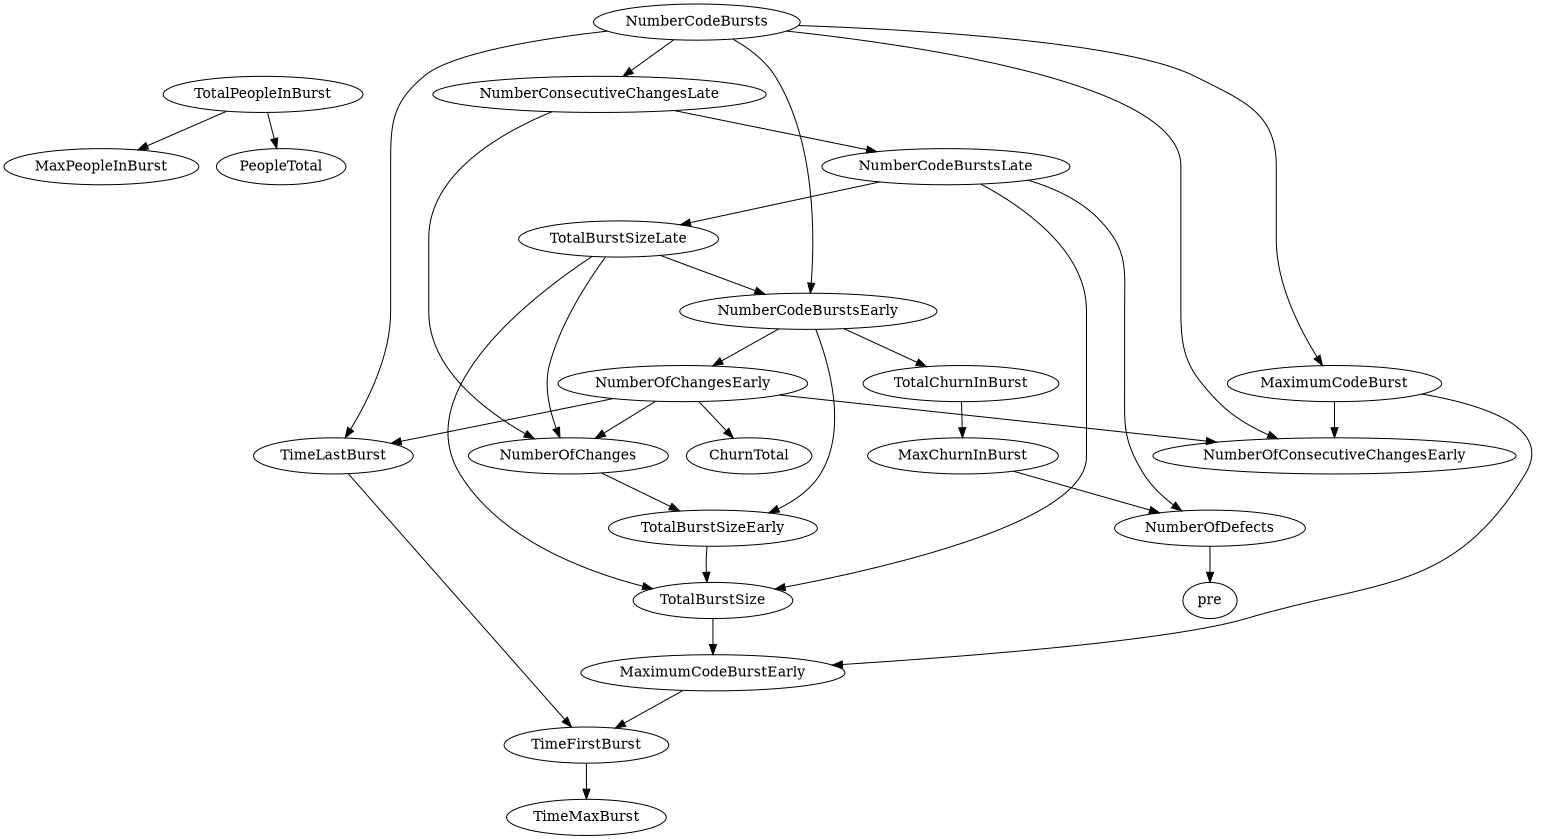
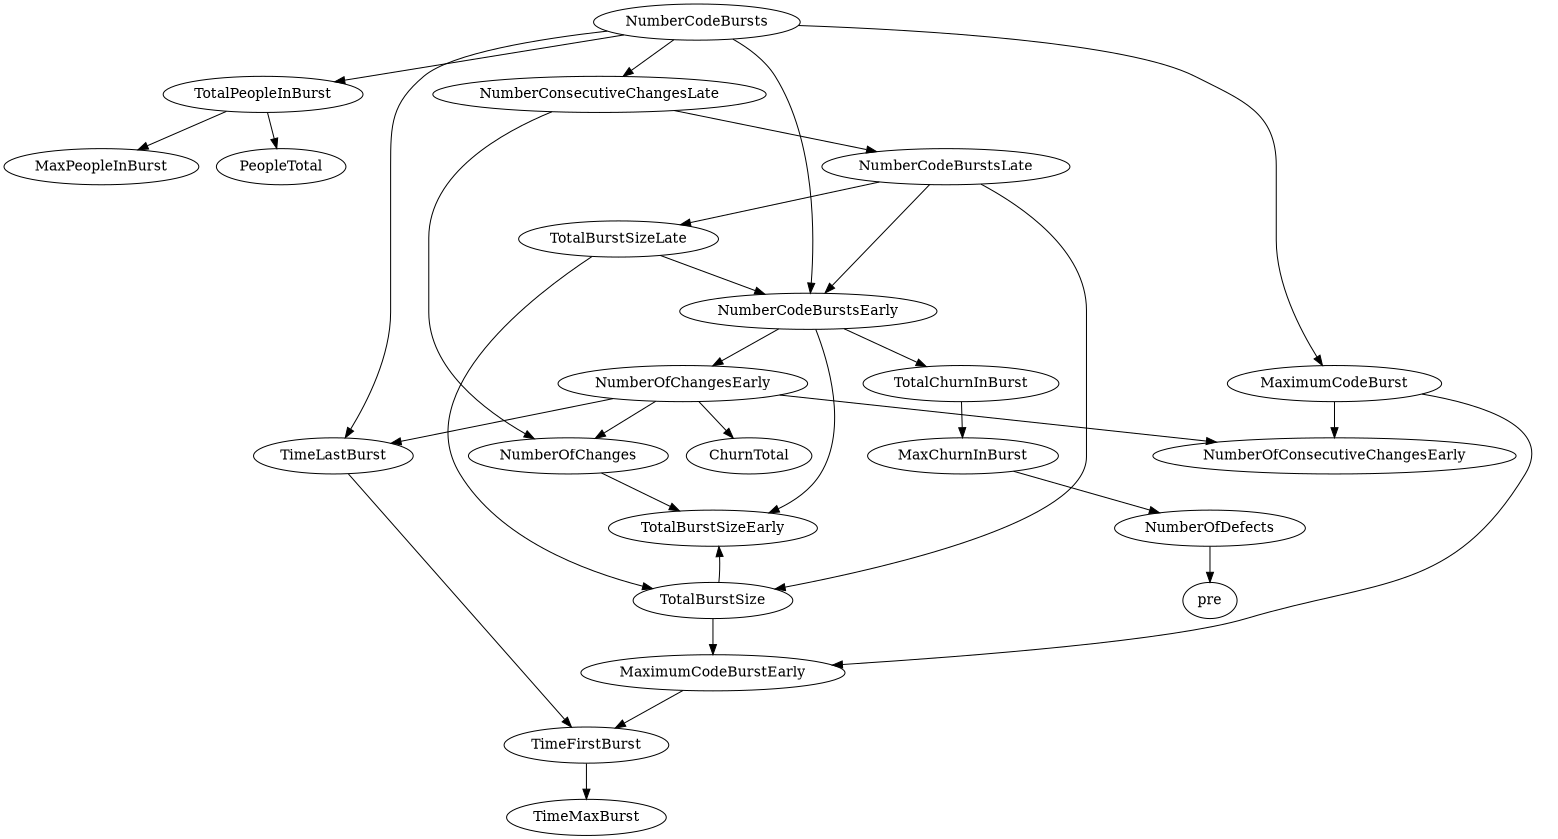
(1144, 117) -> (491, 56)
(1125, 326) -> (881, 235)
(559, 338) -> none
(706, 559) -> (720, 569)
